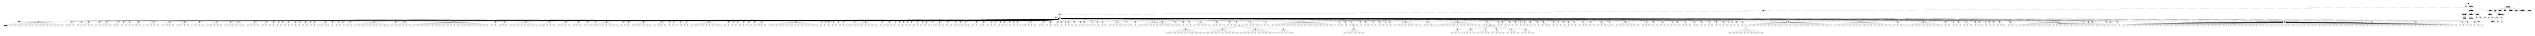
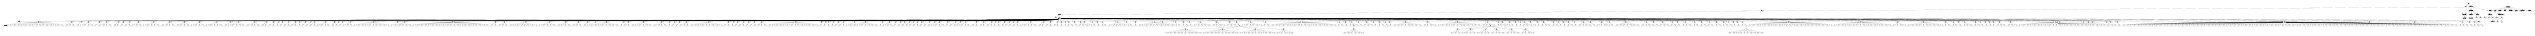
(1060, 15) -> (1060, 15)
